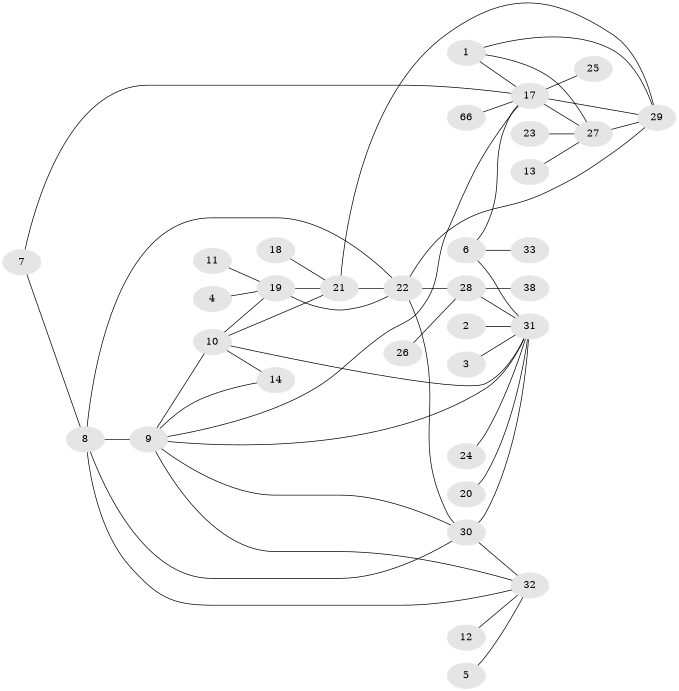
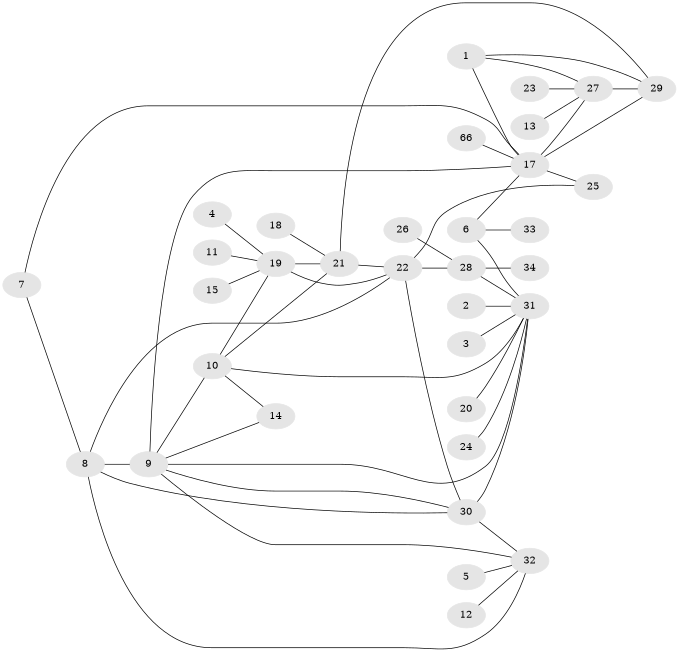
(524, 201) -> (481, 196)
(530, 288) -> (530, 268)
none -> (212, 291)
